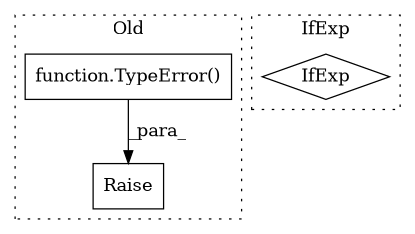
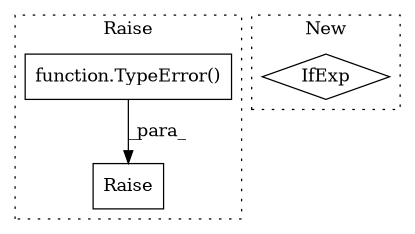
(128, 30) -> (128, 30)
(326, 30) -> (326, 30)
